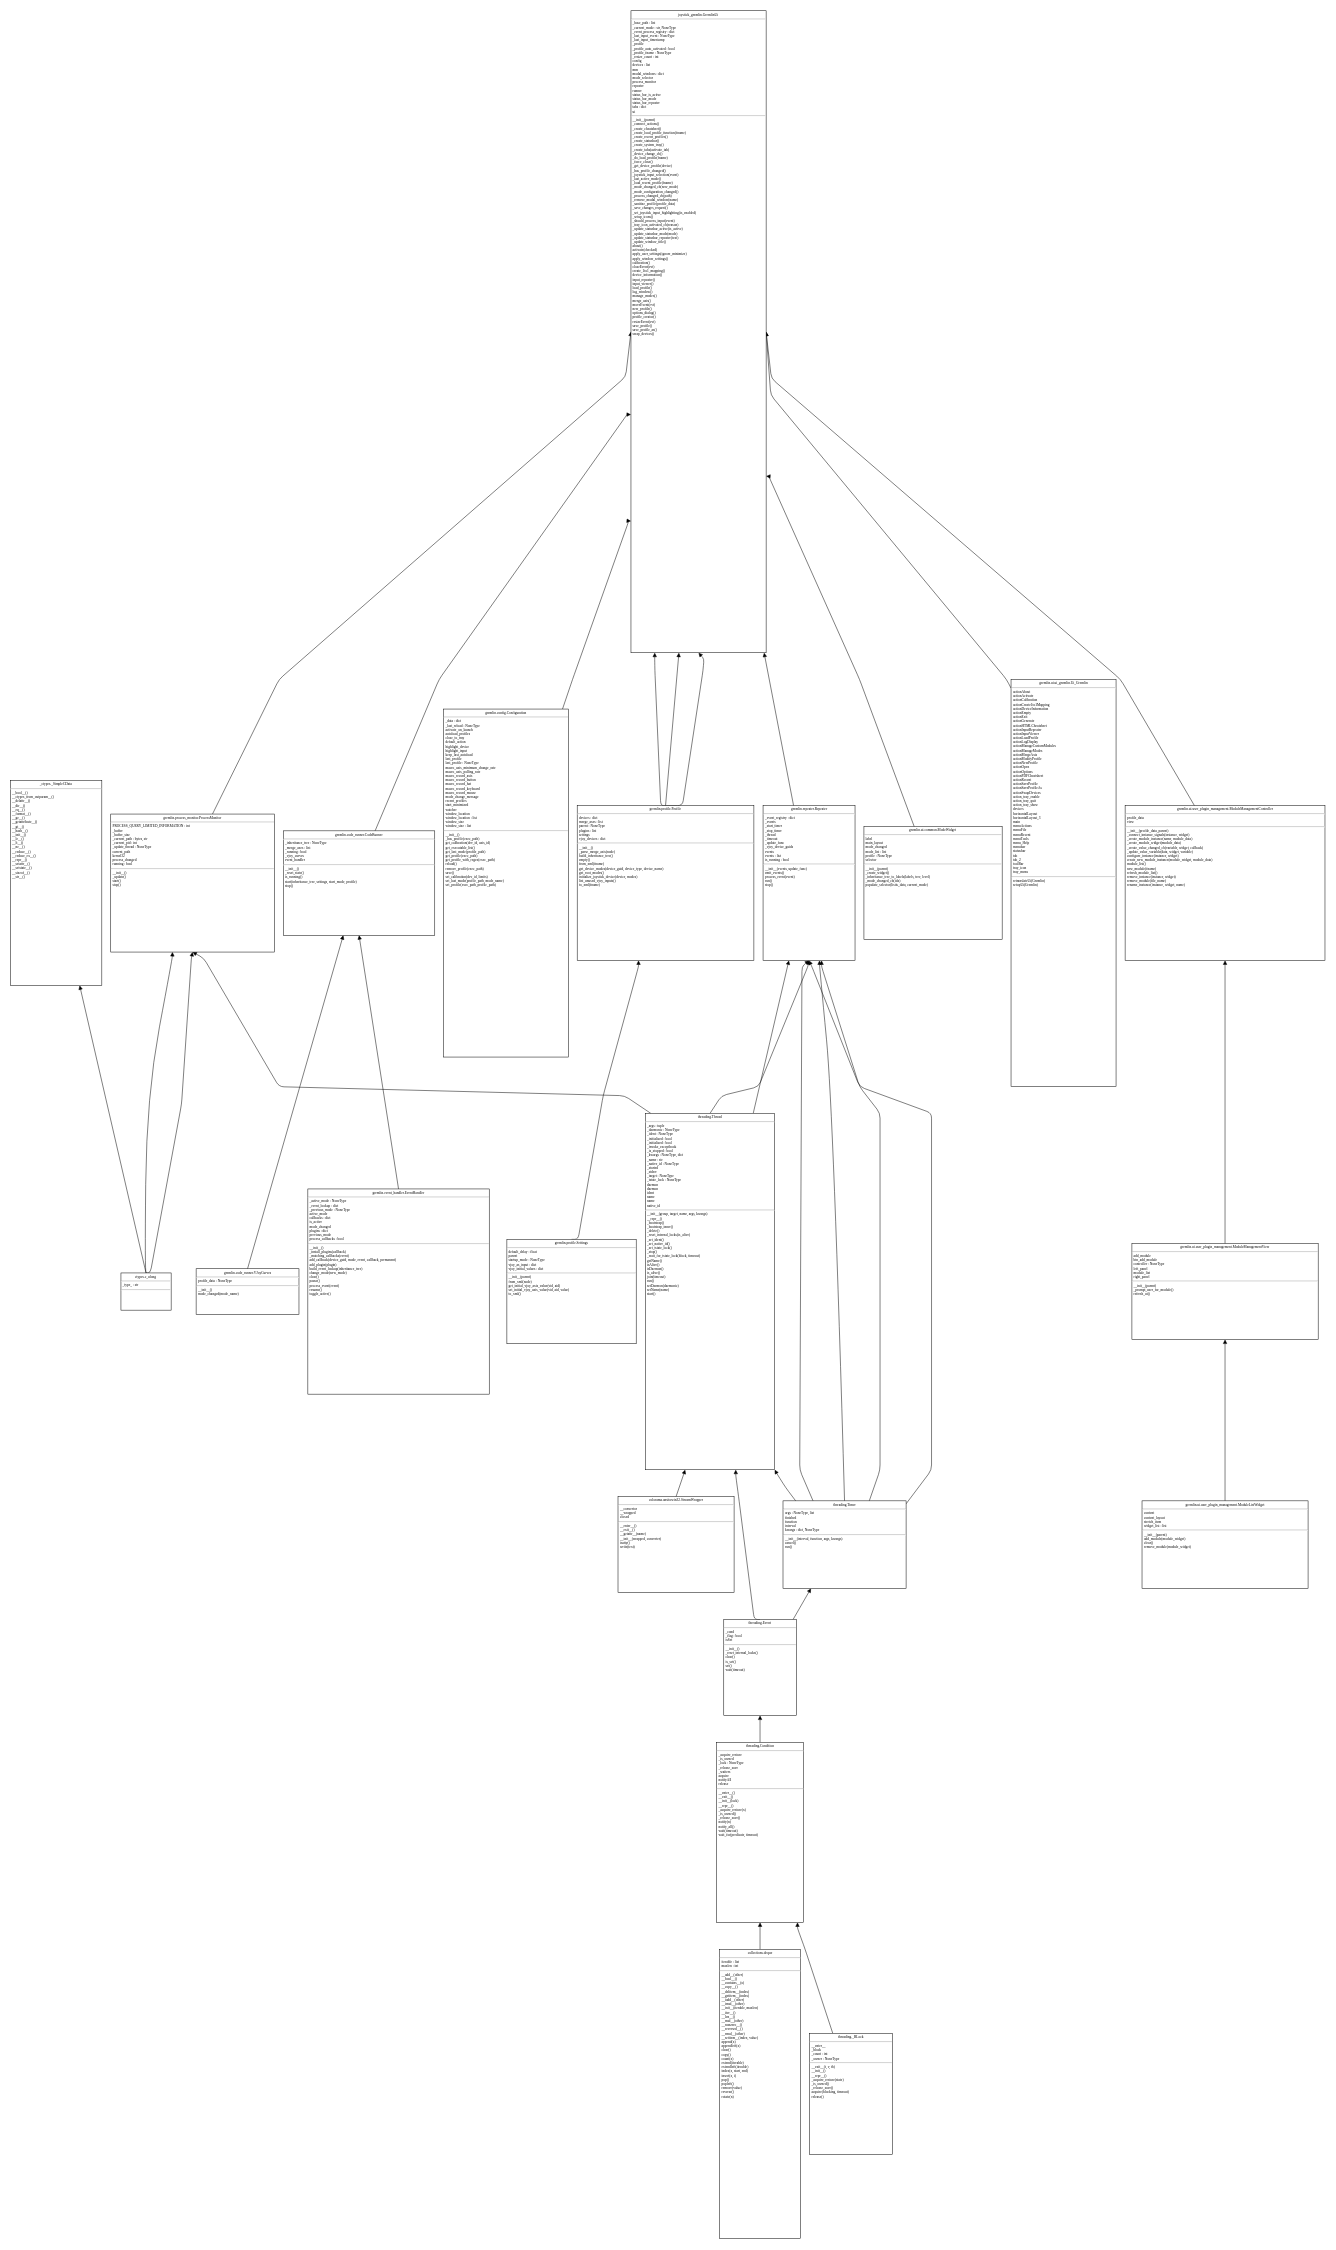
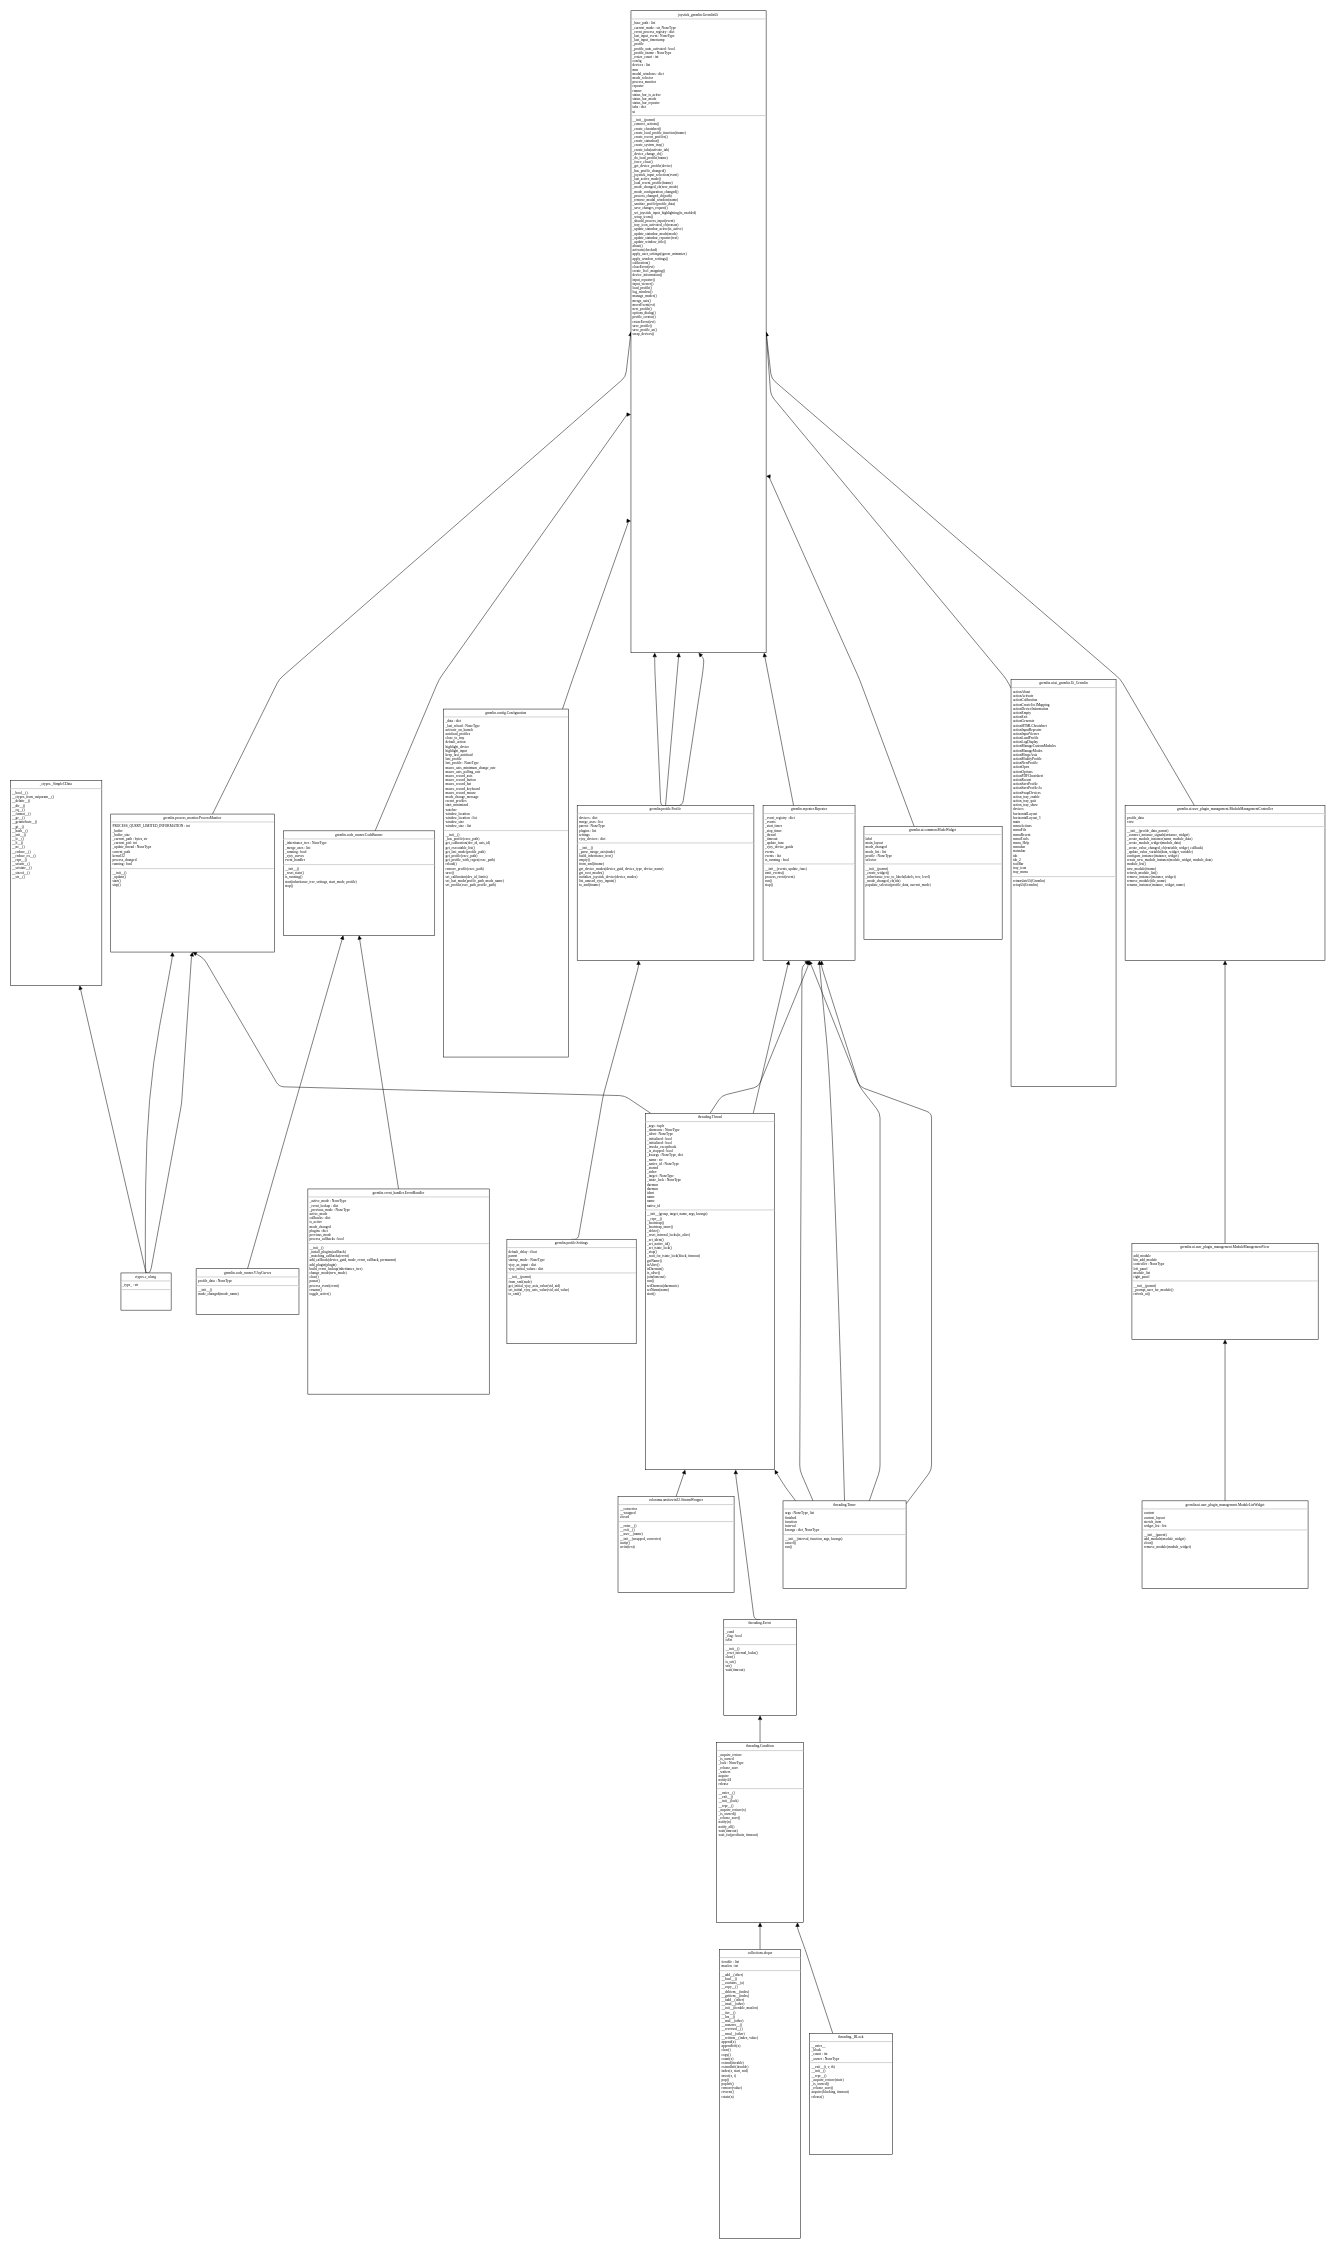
(905, 851) -> (905, 851)
(649, 1517) -> (649, 1517)
(808, 1593) -> none
